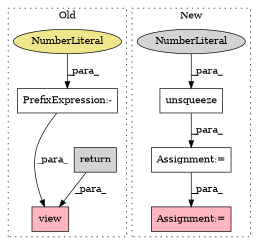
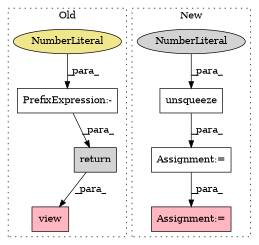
(35, 154) -> (80, 127)
